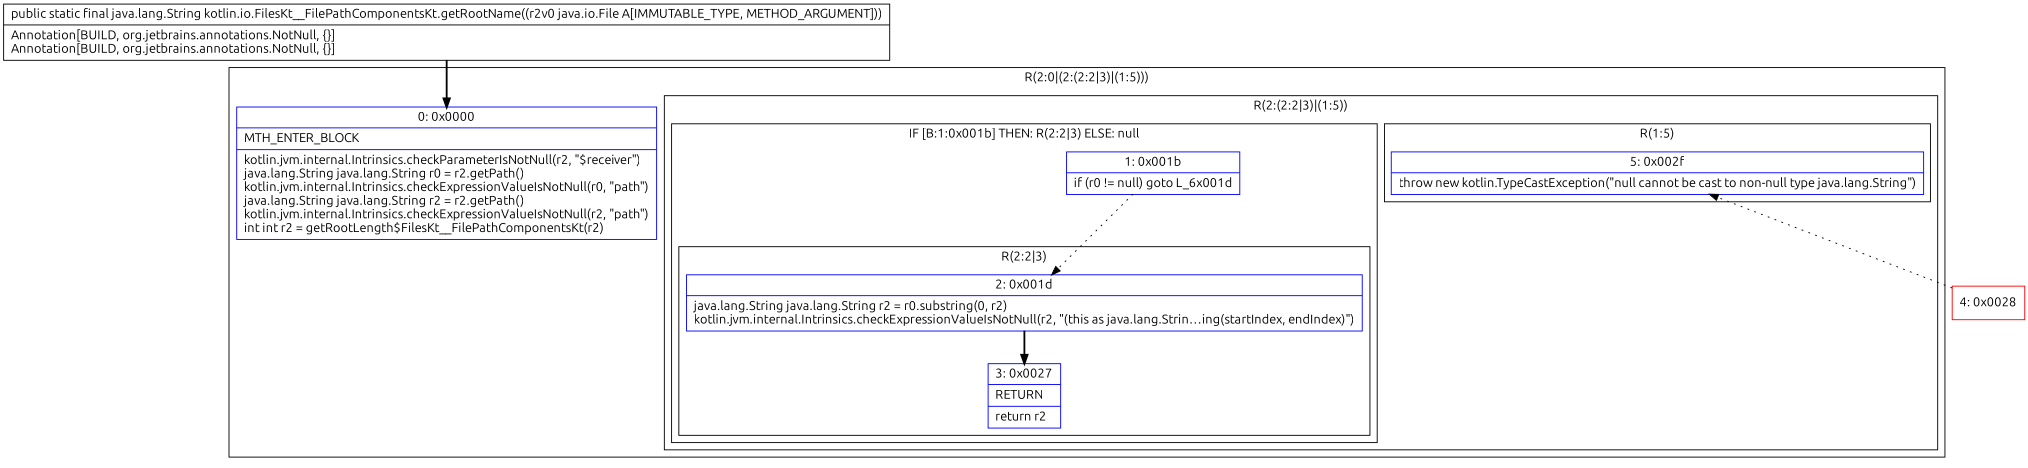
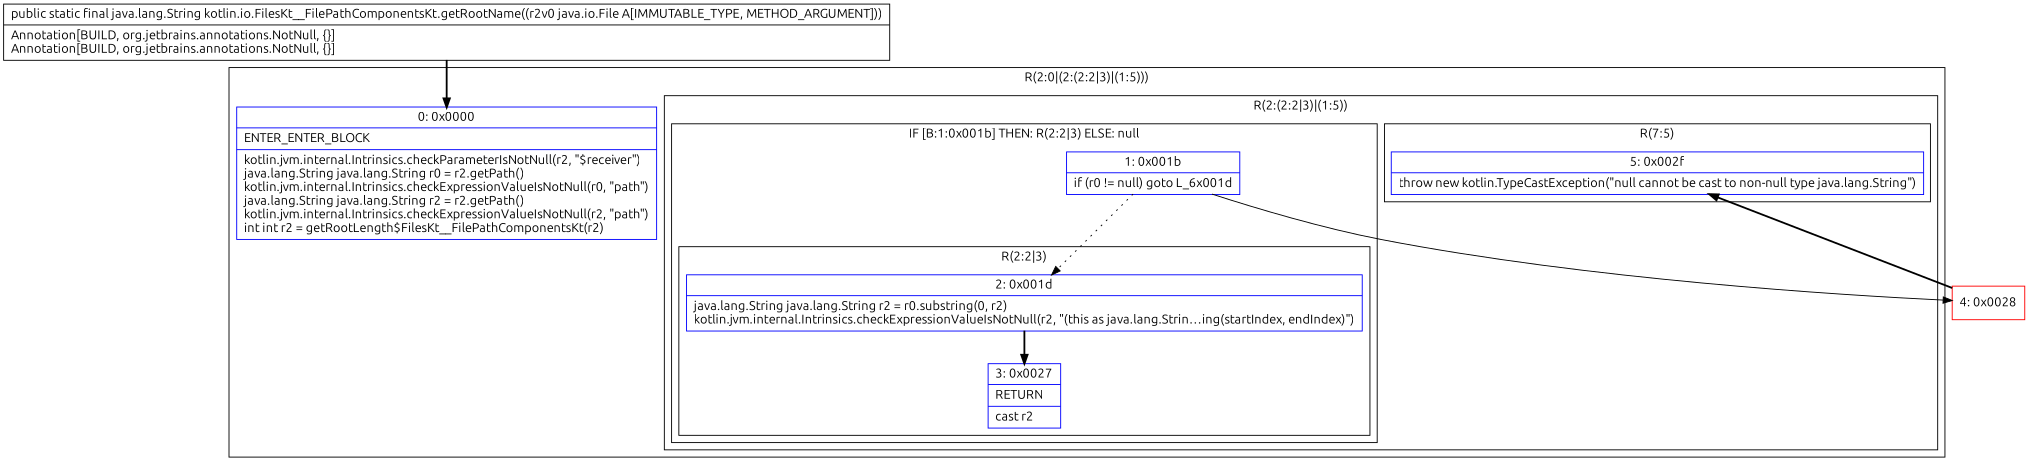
(1657, 134) -> (1657, 134)
(302, 138) -> (307, 138)
(1835, 243) -> (1835, 243)
none -> (1574, 269)
(1021, 417) -> (1015, 417)
